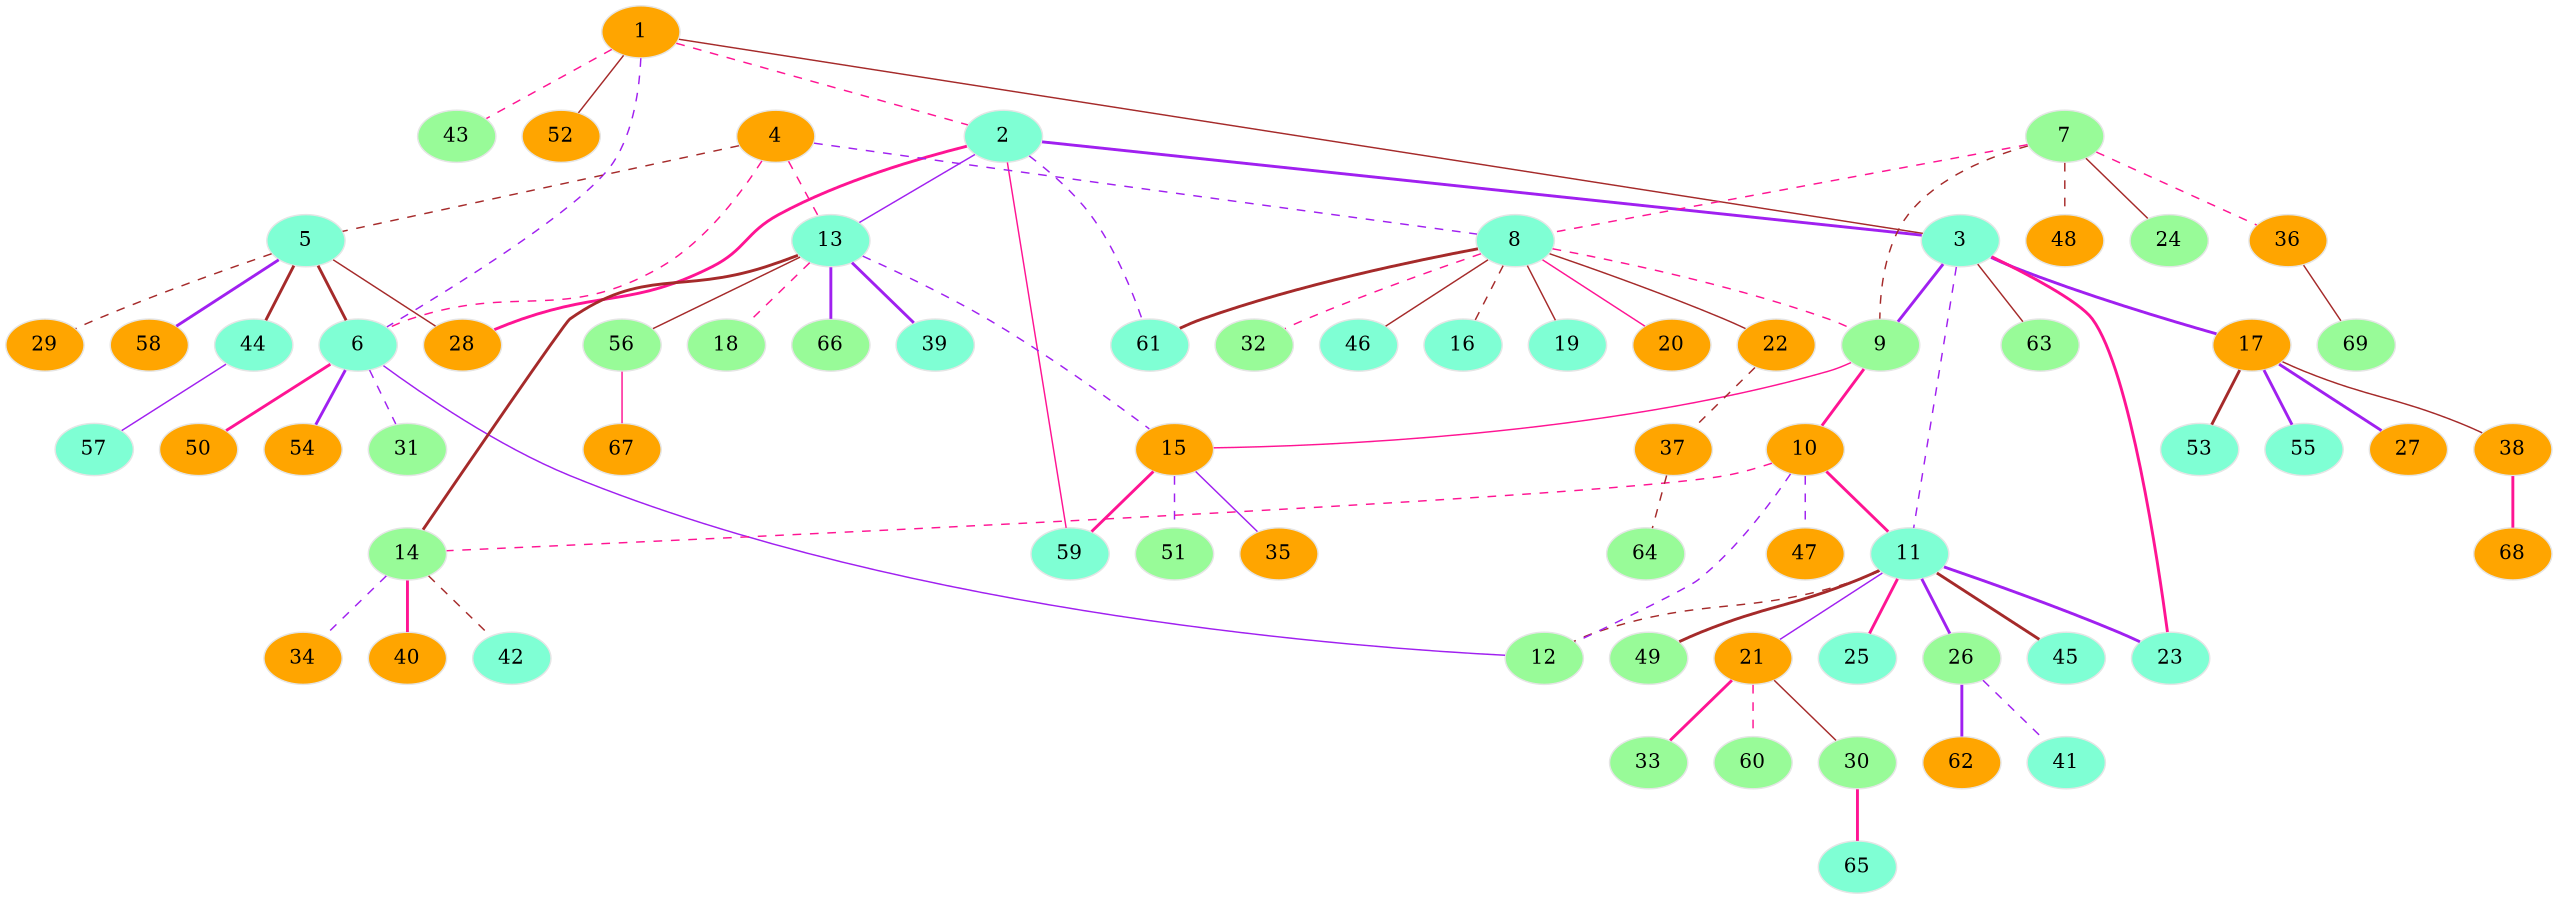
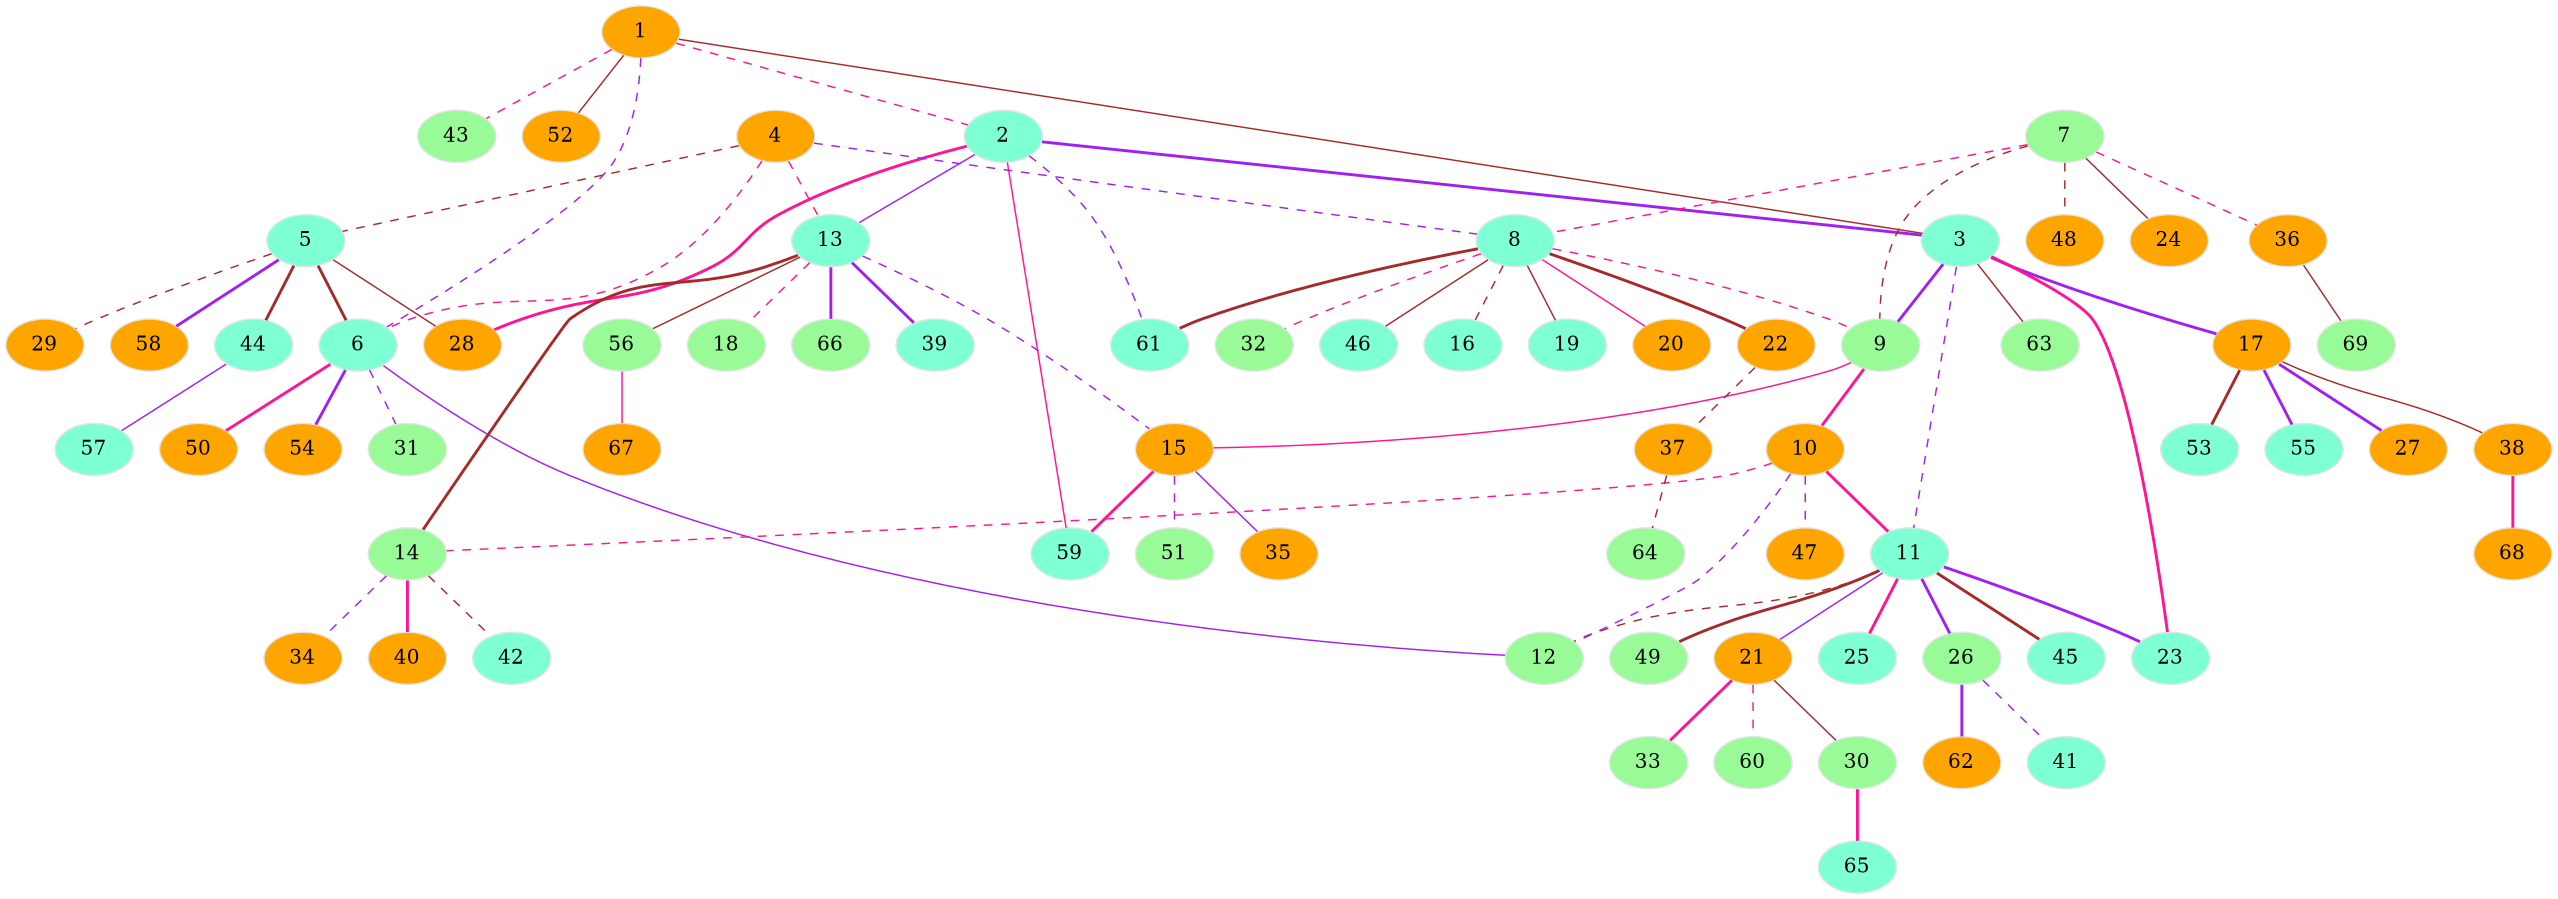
(2169, 241) -> (2169, 241)
(1648, 289) -> (1648, 289)
